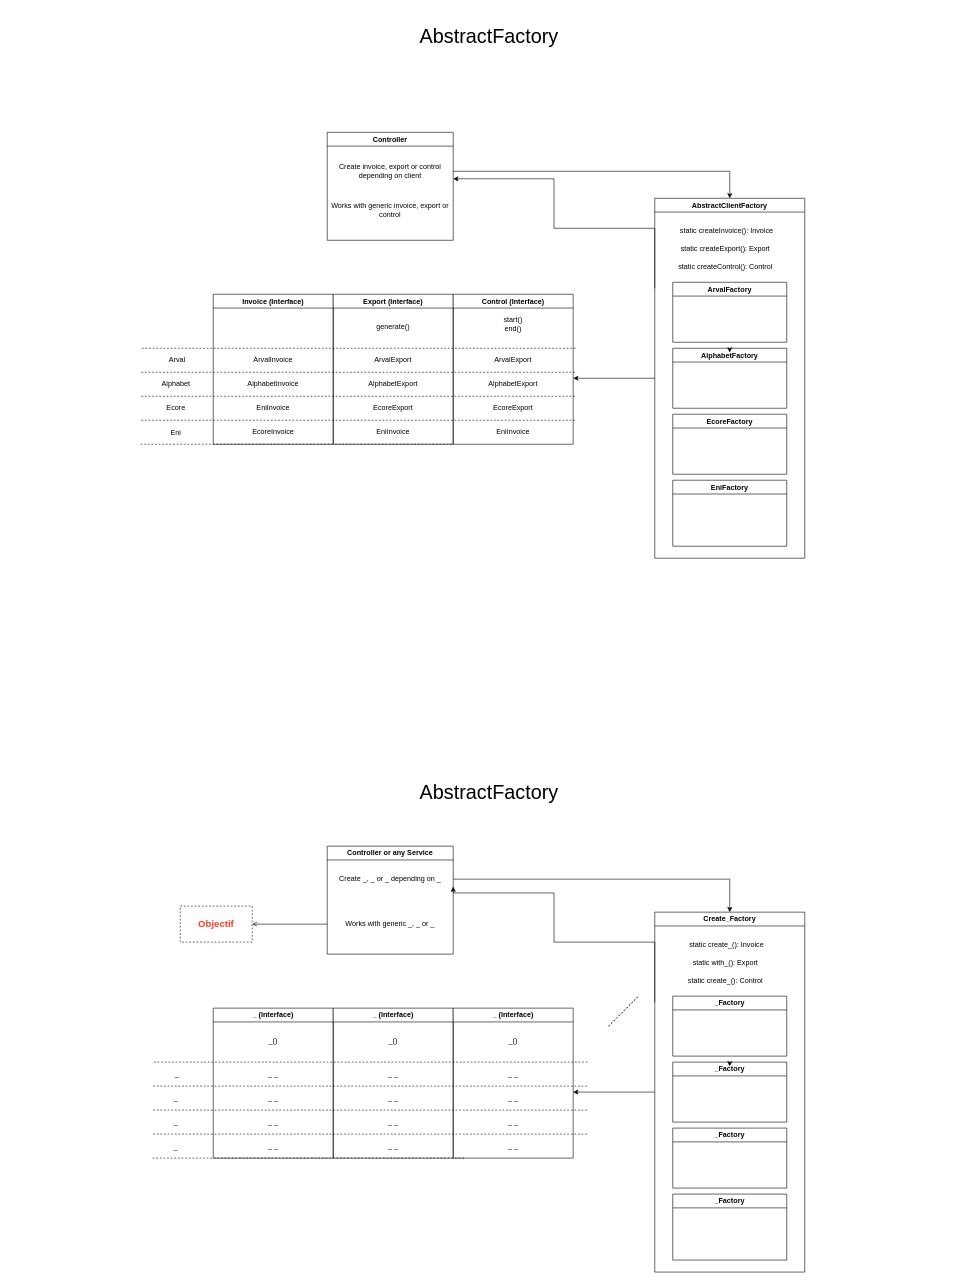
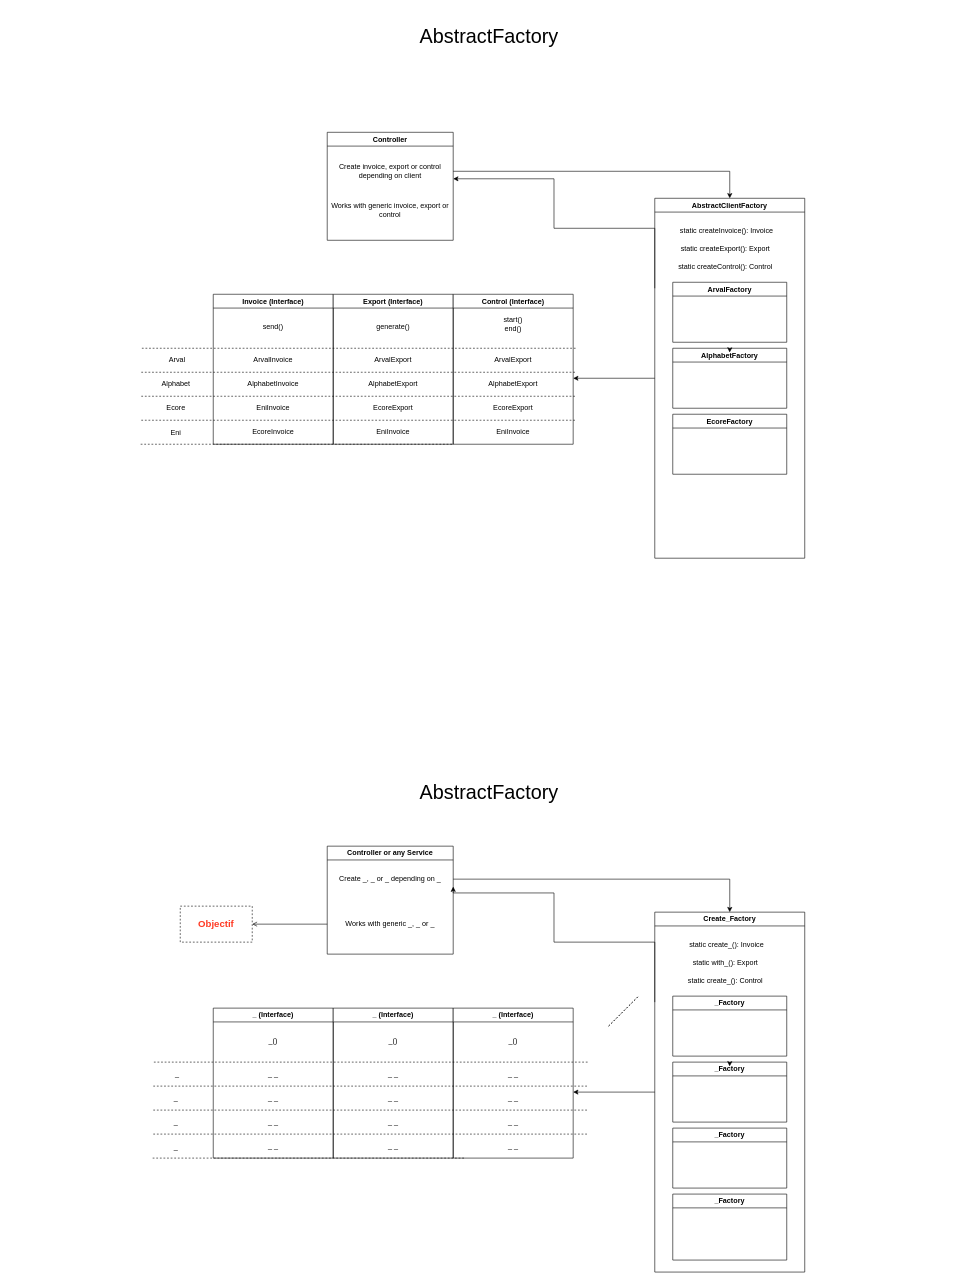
none -> (273, 327)
(730, 513) -> none
